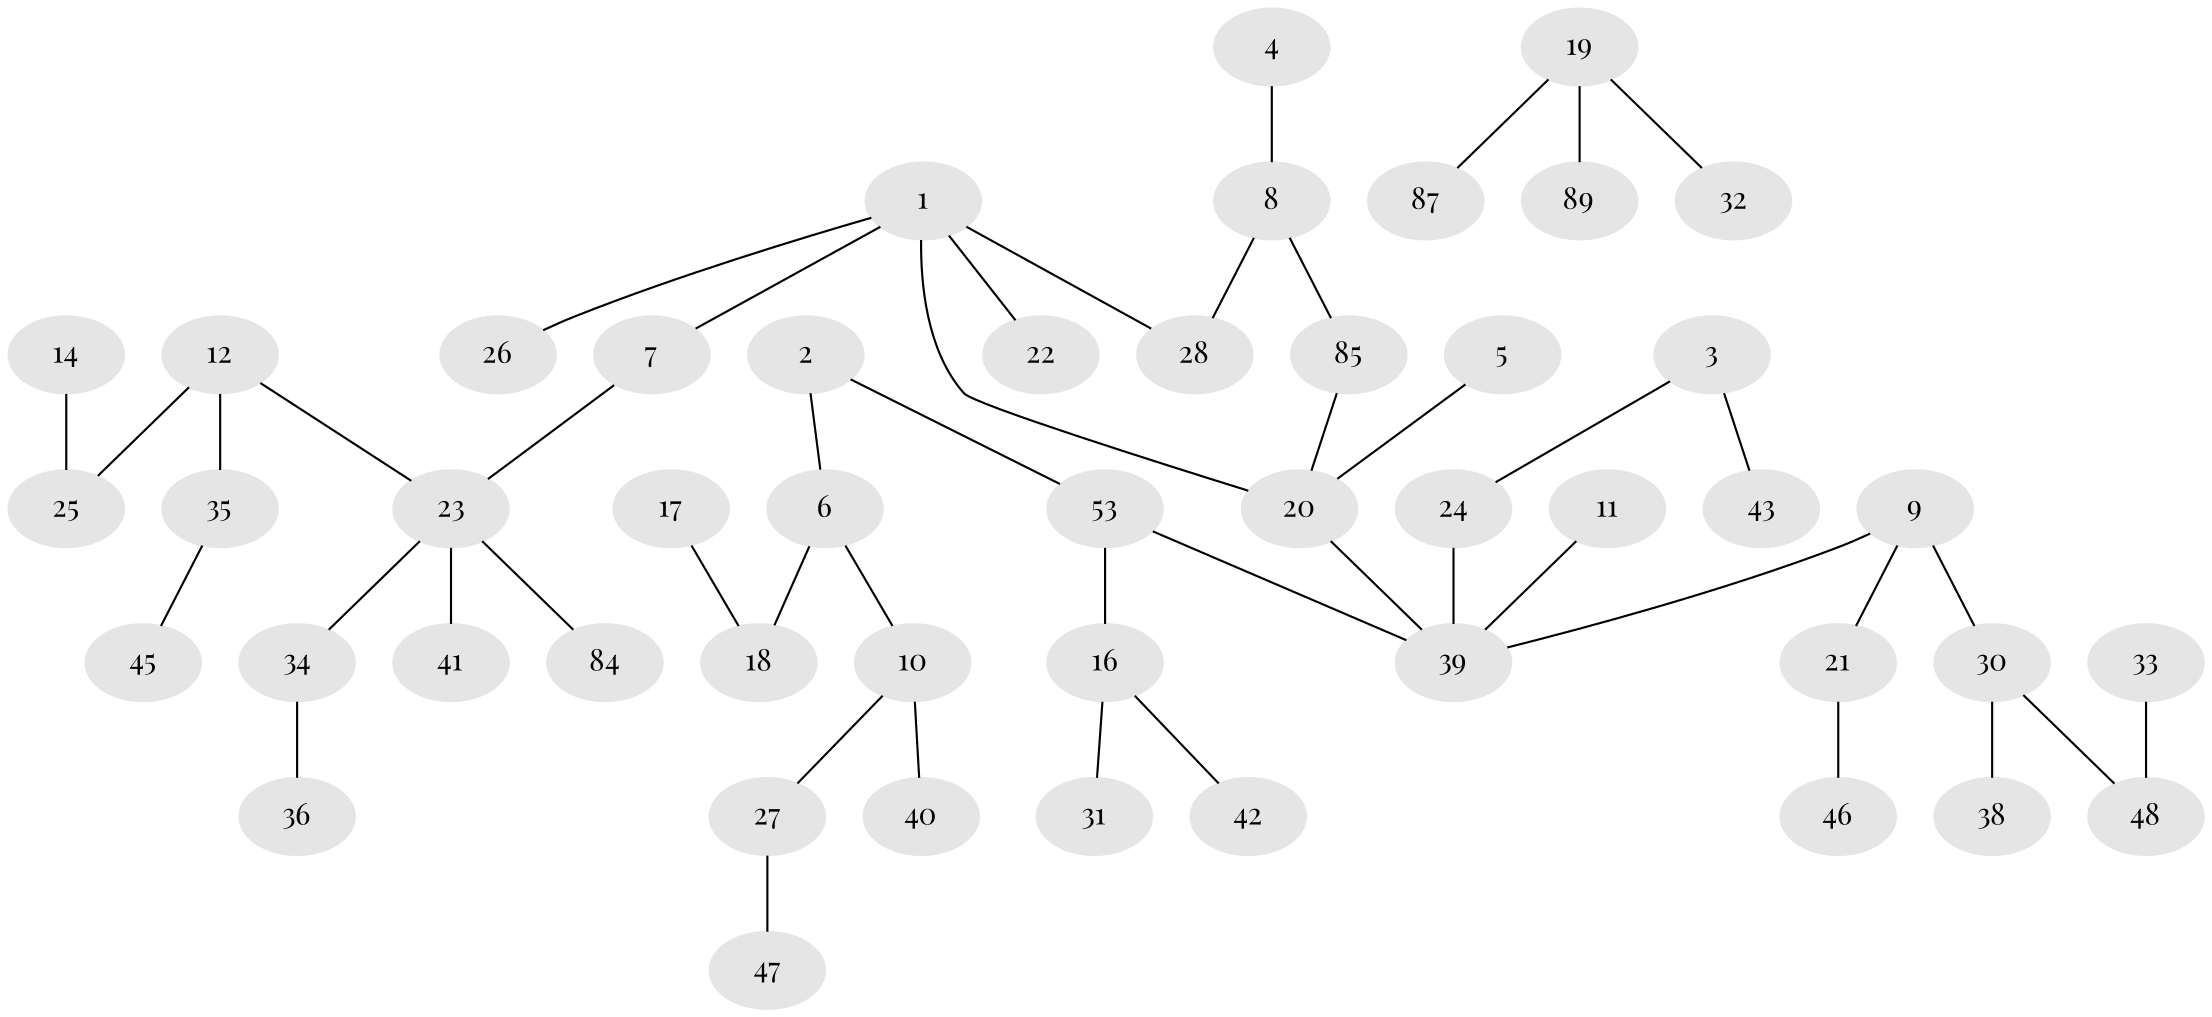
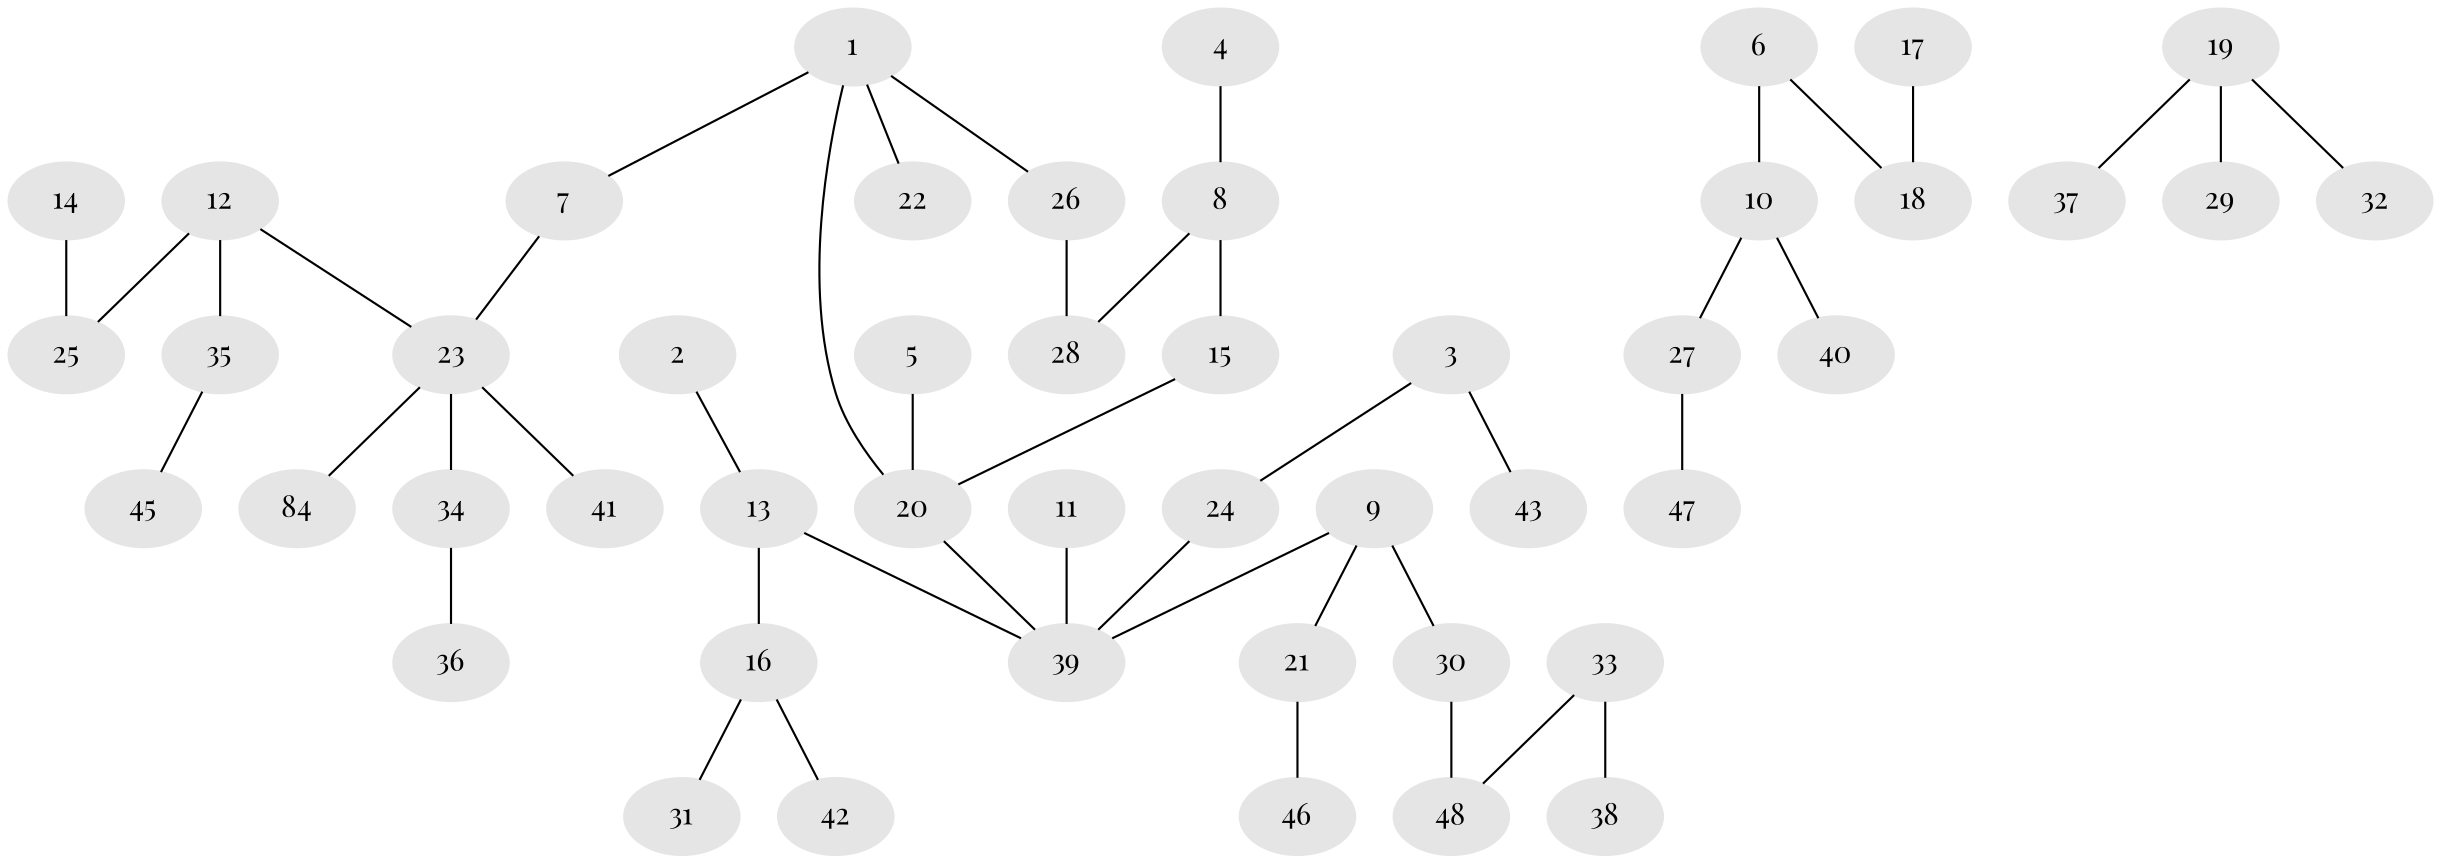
(1426, 201) -> (2067, 201)
(1580, 201) -> (2221, 201)
(1059, 278) -> (1067, 278)
(1349, 355) -> (1221, 355)
(815, 431) -> none
(1105, 509) -> (759, 509)
(1992, 740) -> (1605, 740)
